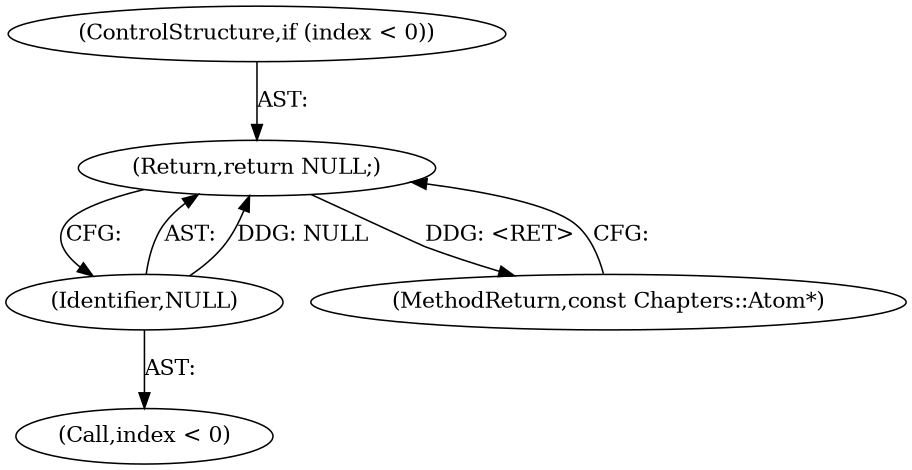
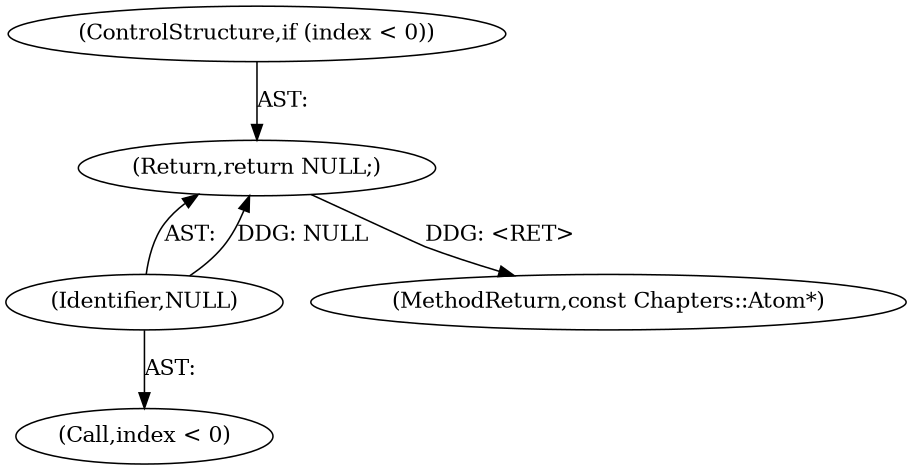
(531, 204) -> none
(79, 213) -> none
